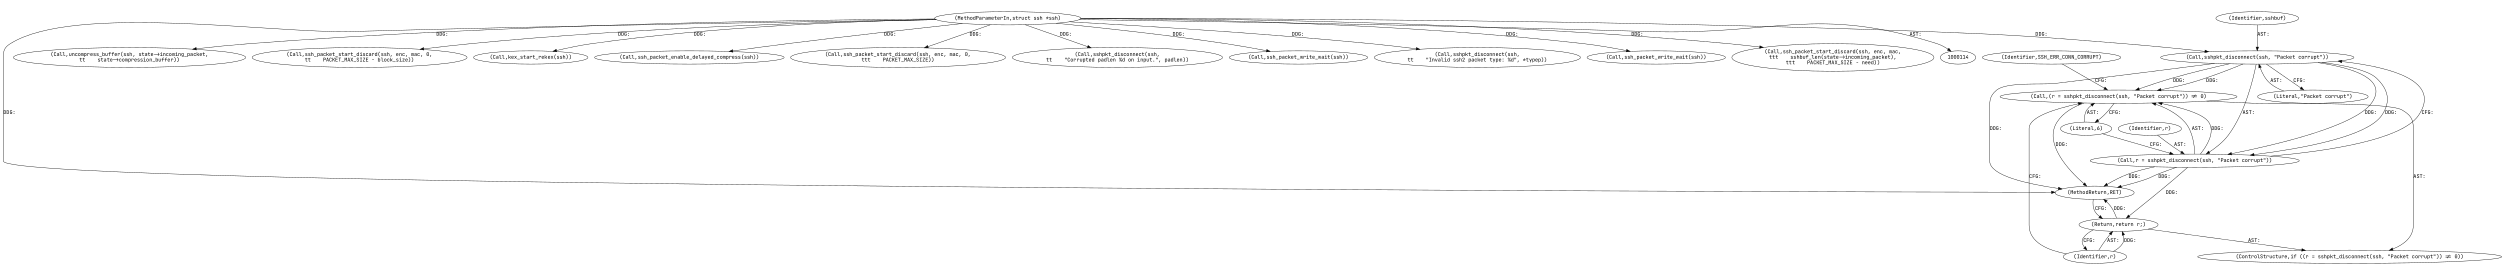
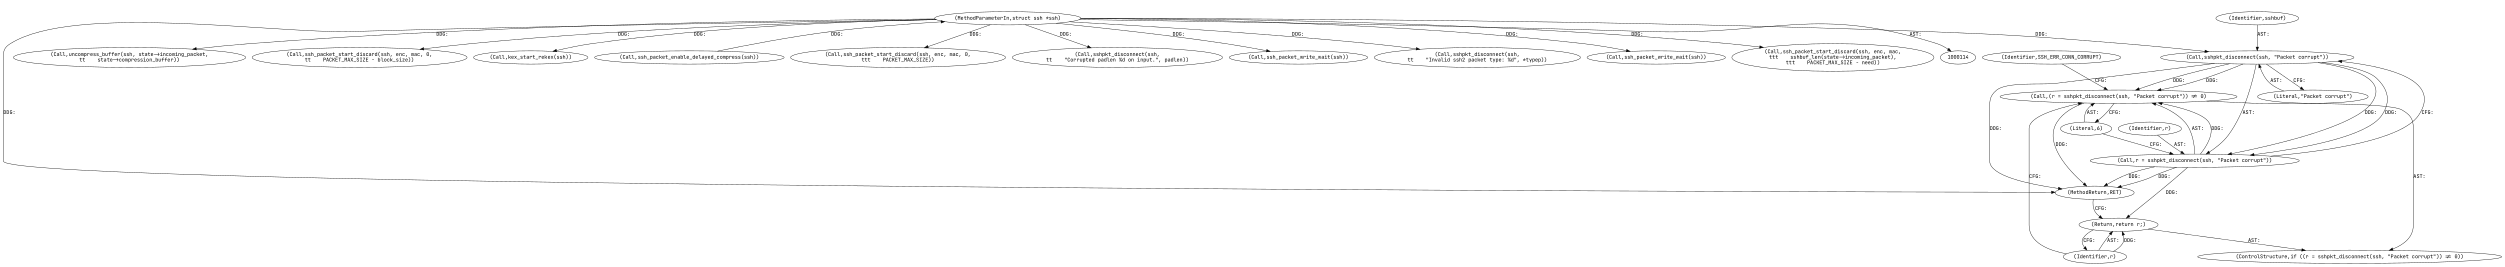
(848, 36) -> (829, 32)
(2113, 209) -> none
